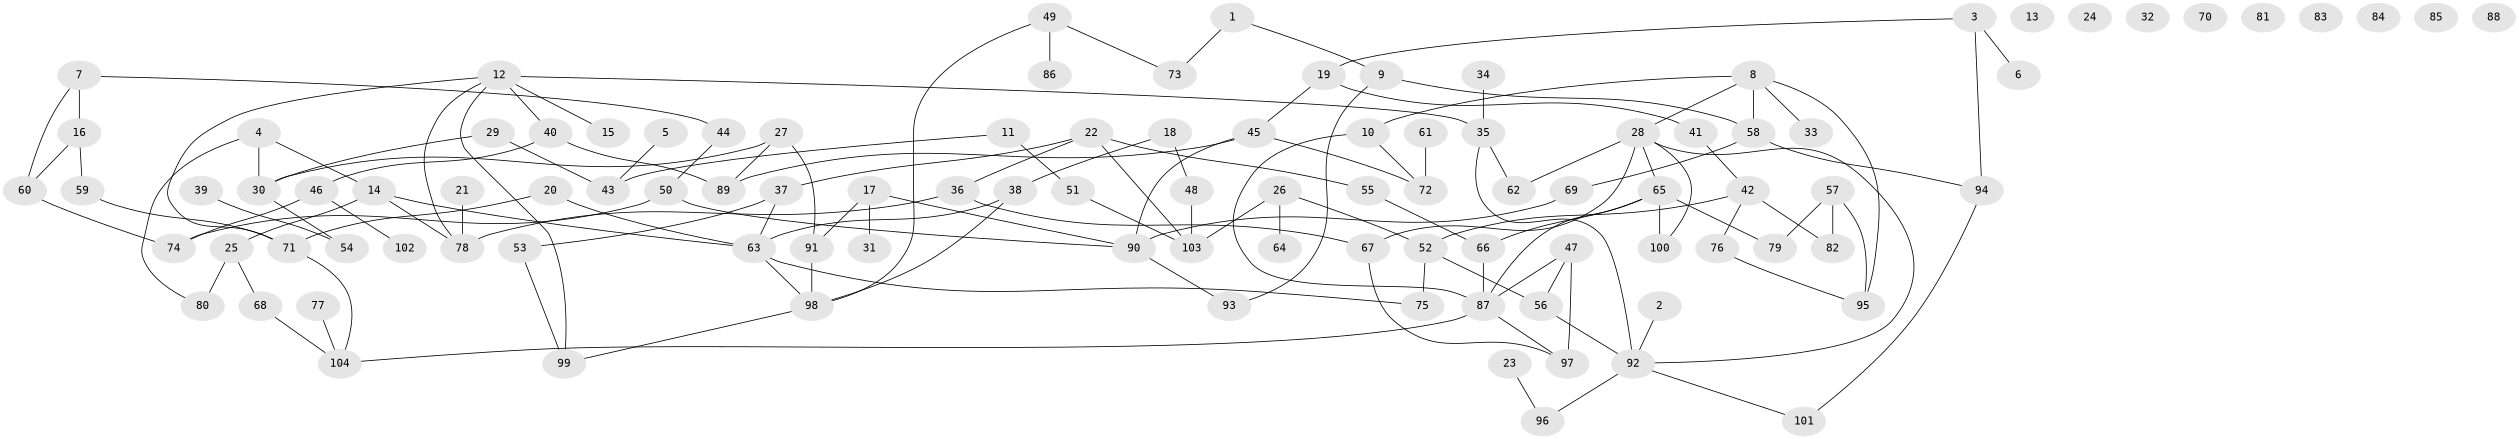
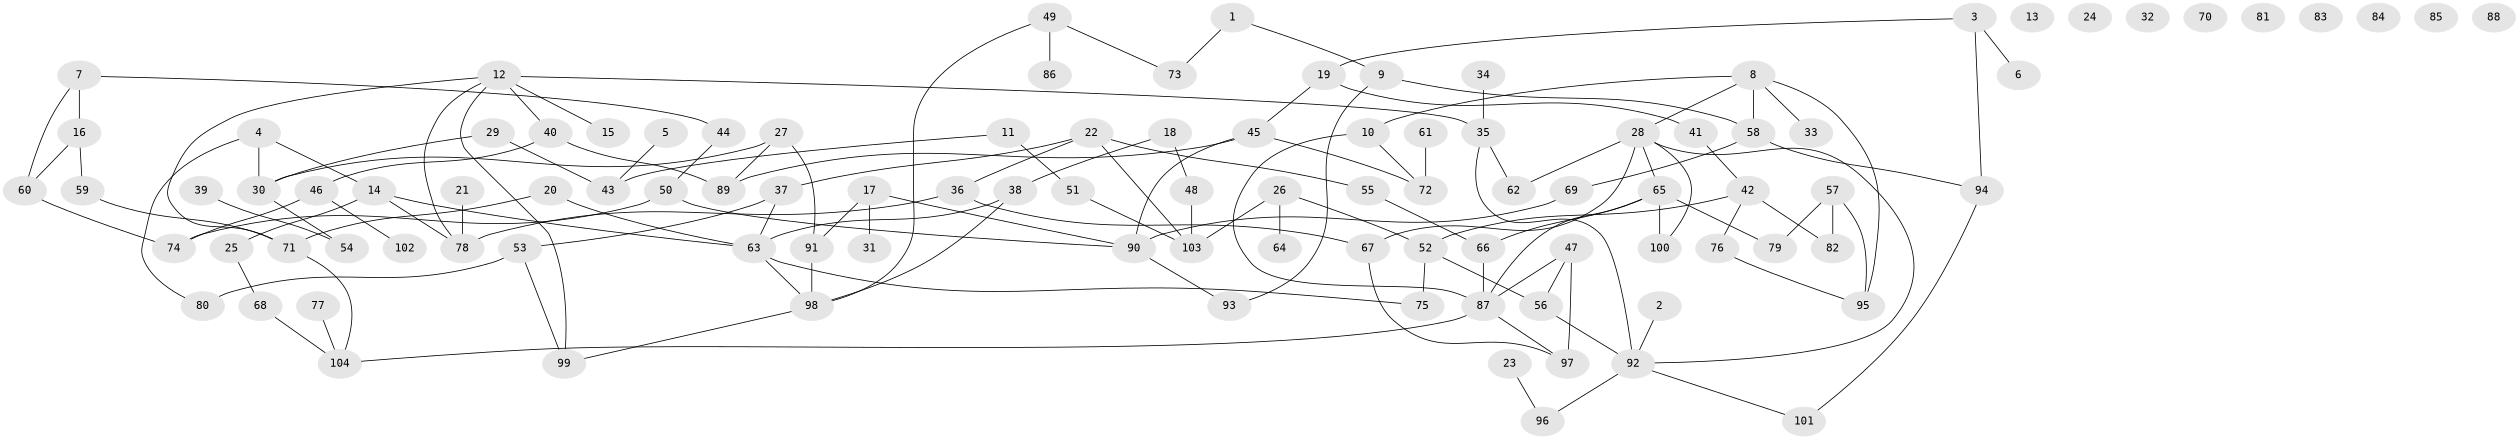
(217, 277) -> (361, 277)
